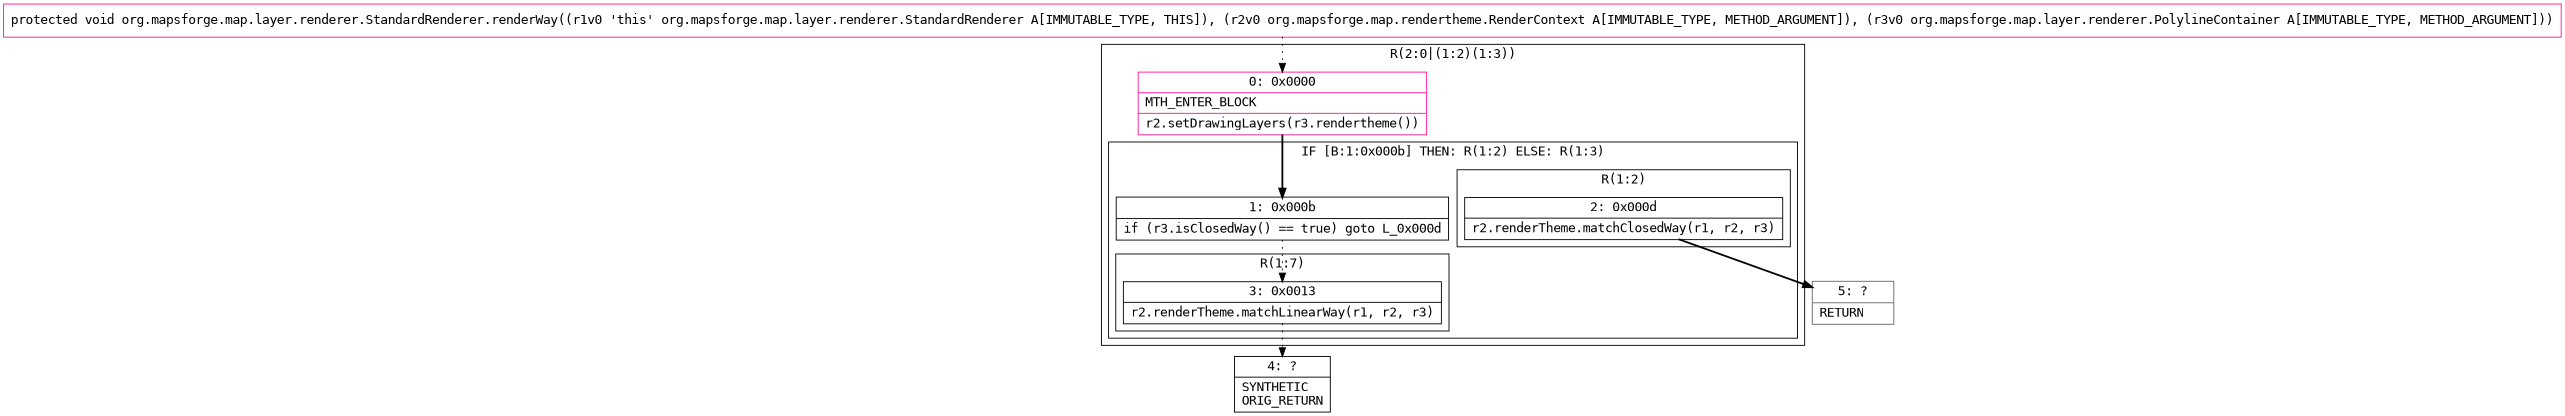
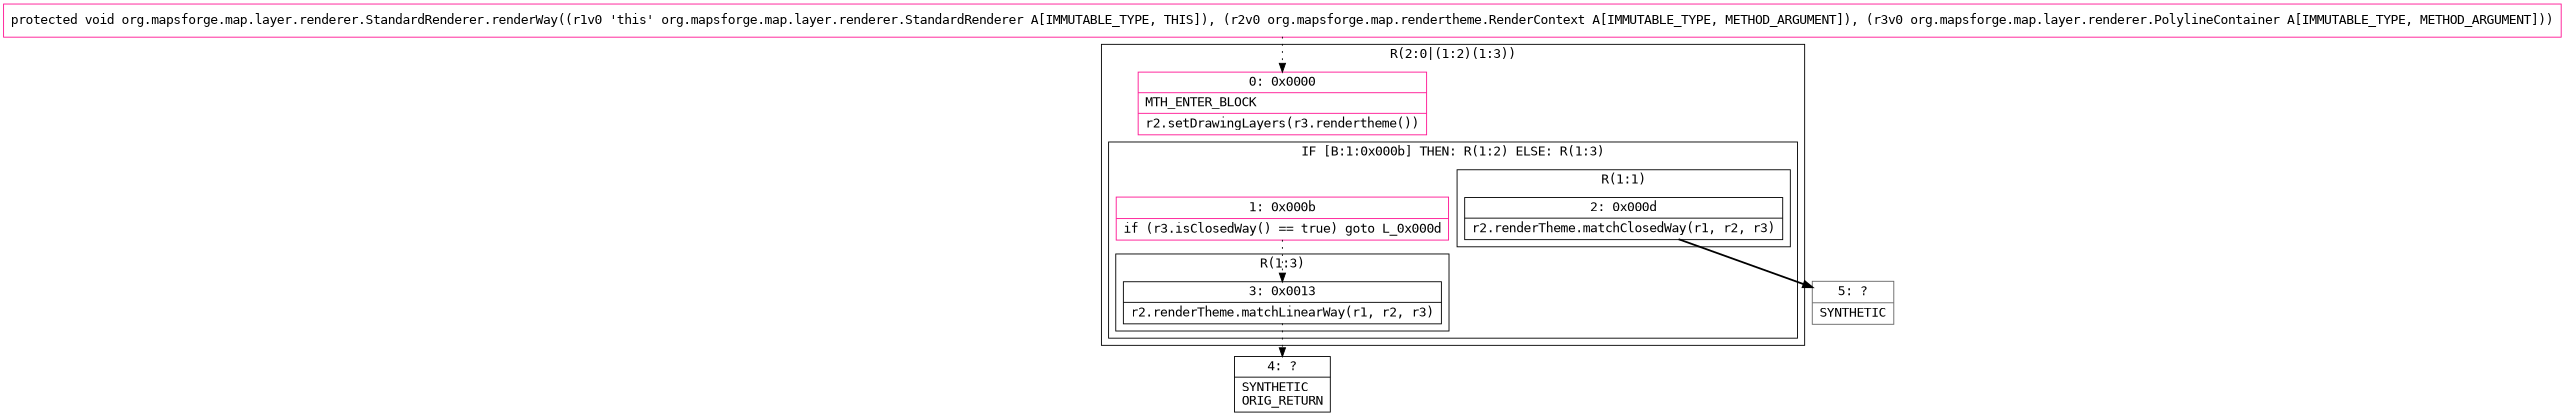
(1282, 161) -> none
(1624, 180) -> (1624, 180)
(1282, 219) -> (1282, 219)
(1282, 264) -> (1282, 264)
(1842, 313) -> (1853, 313)
